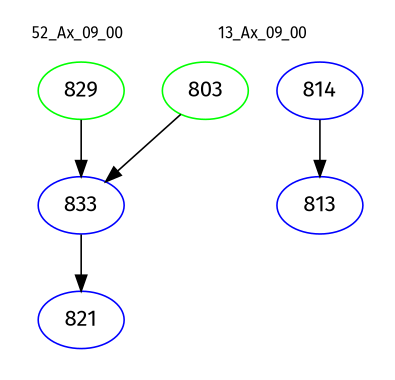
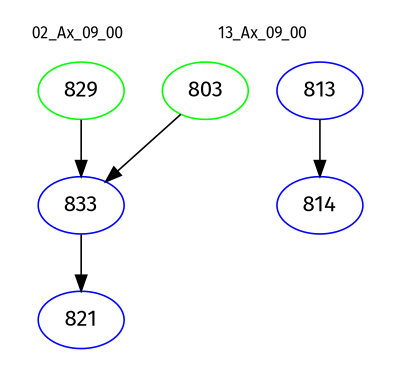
(78, 34) -> (78, 34)
(320, 140) -> (320, 140)
